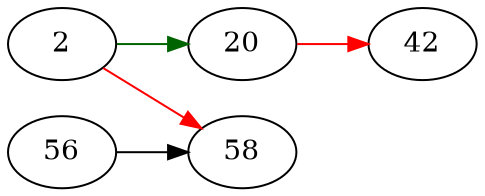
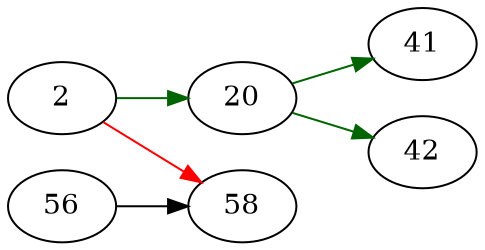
(323, 44) -> (323, 122)
none -> (423, 44)
